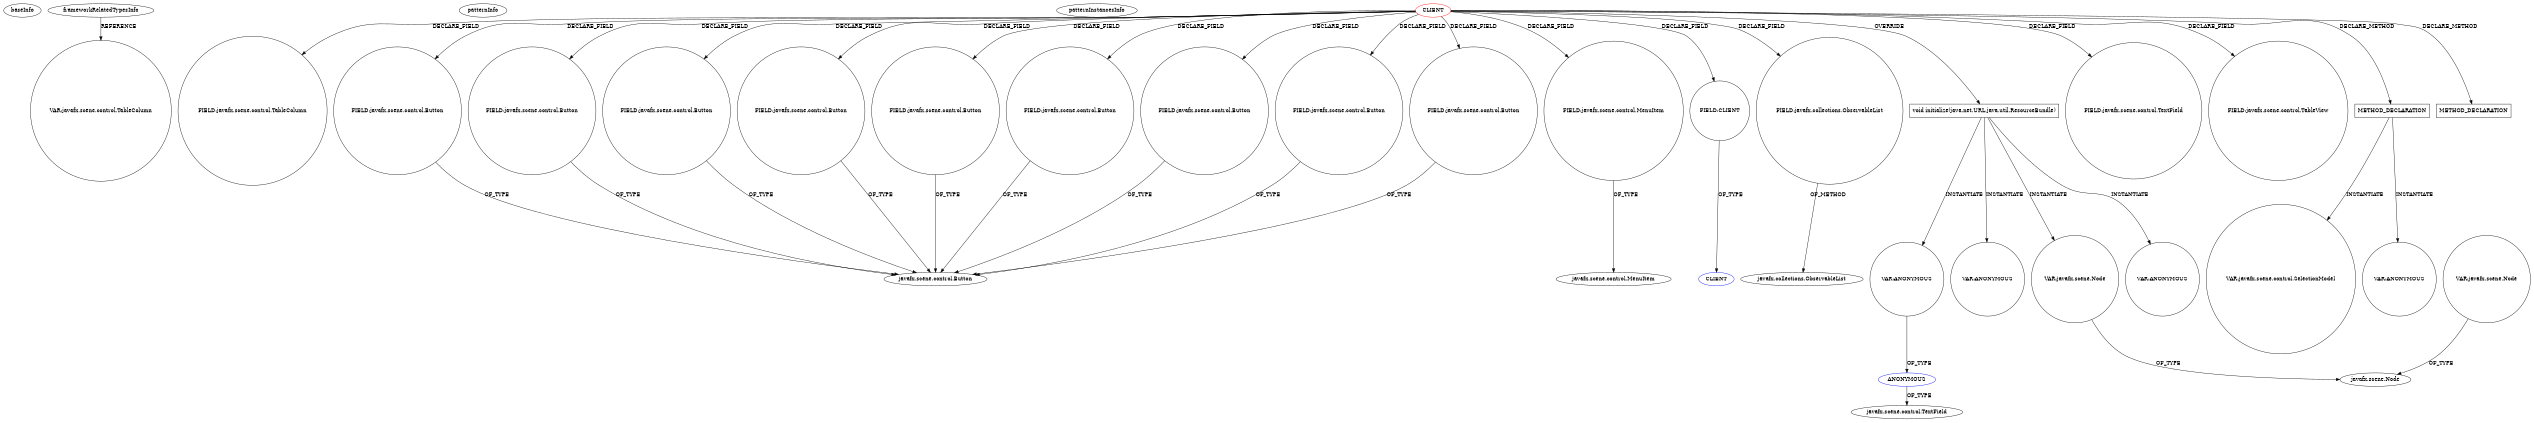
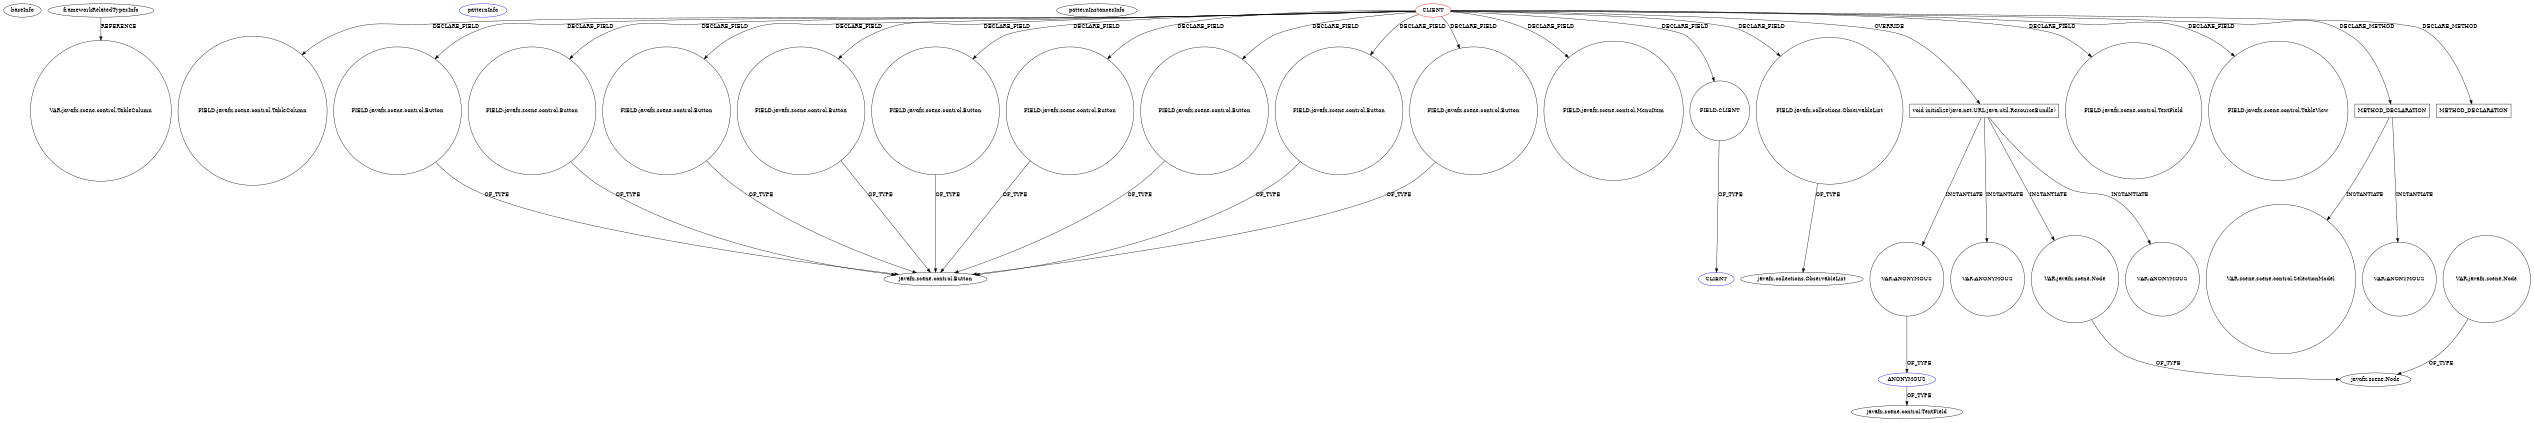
(483, 10) -> (483, 10)
(1828, 195) -> (1828, 195)
(1614, 279) -> none
(2281, 279) -> (2281, 279)
